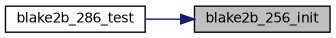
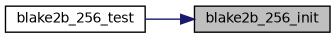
(75, 19) -> (75, 19)
